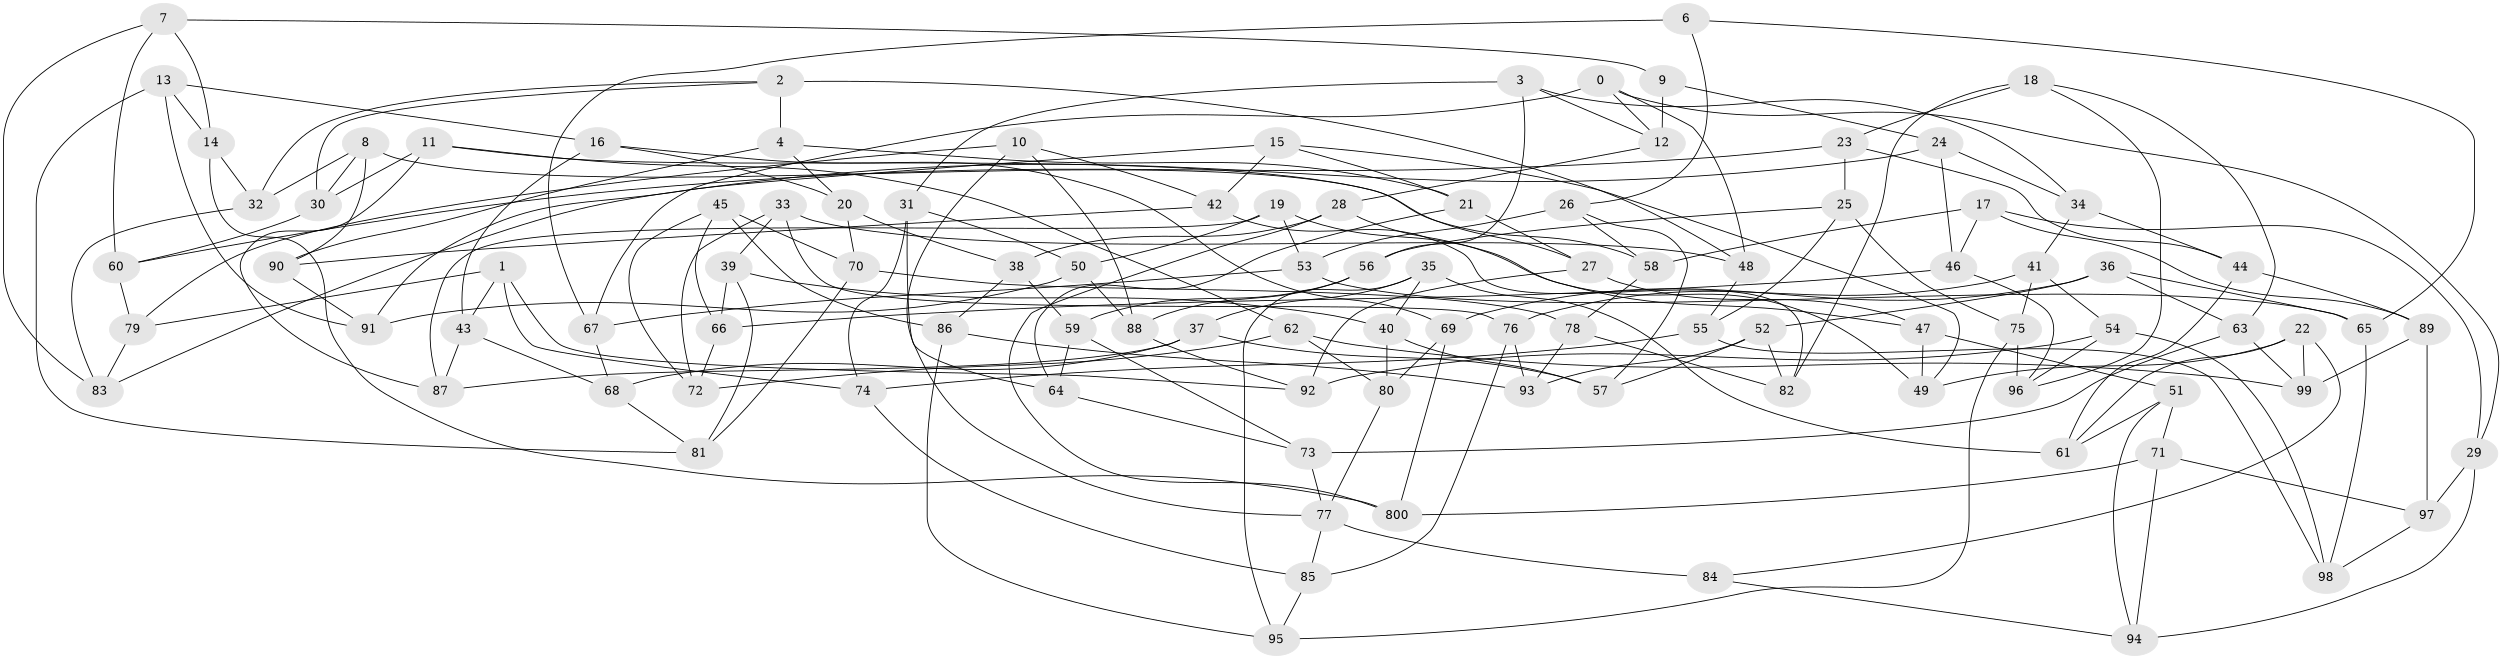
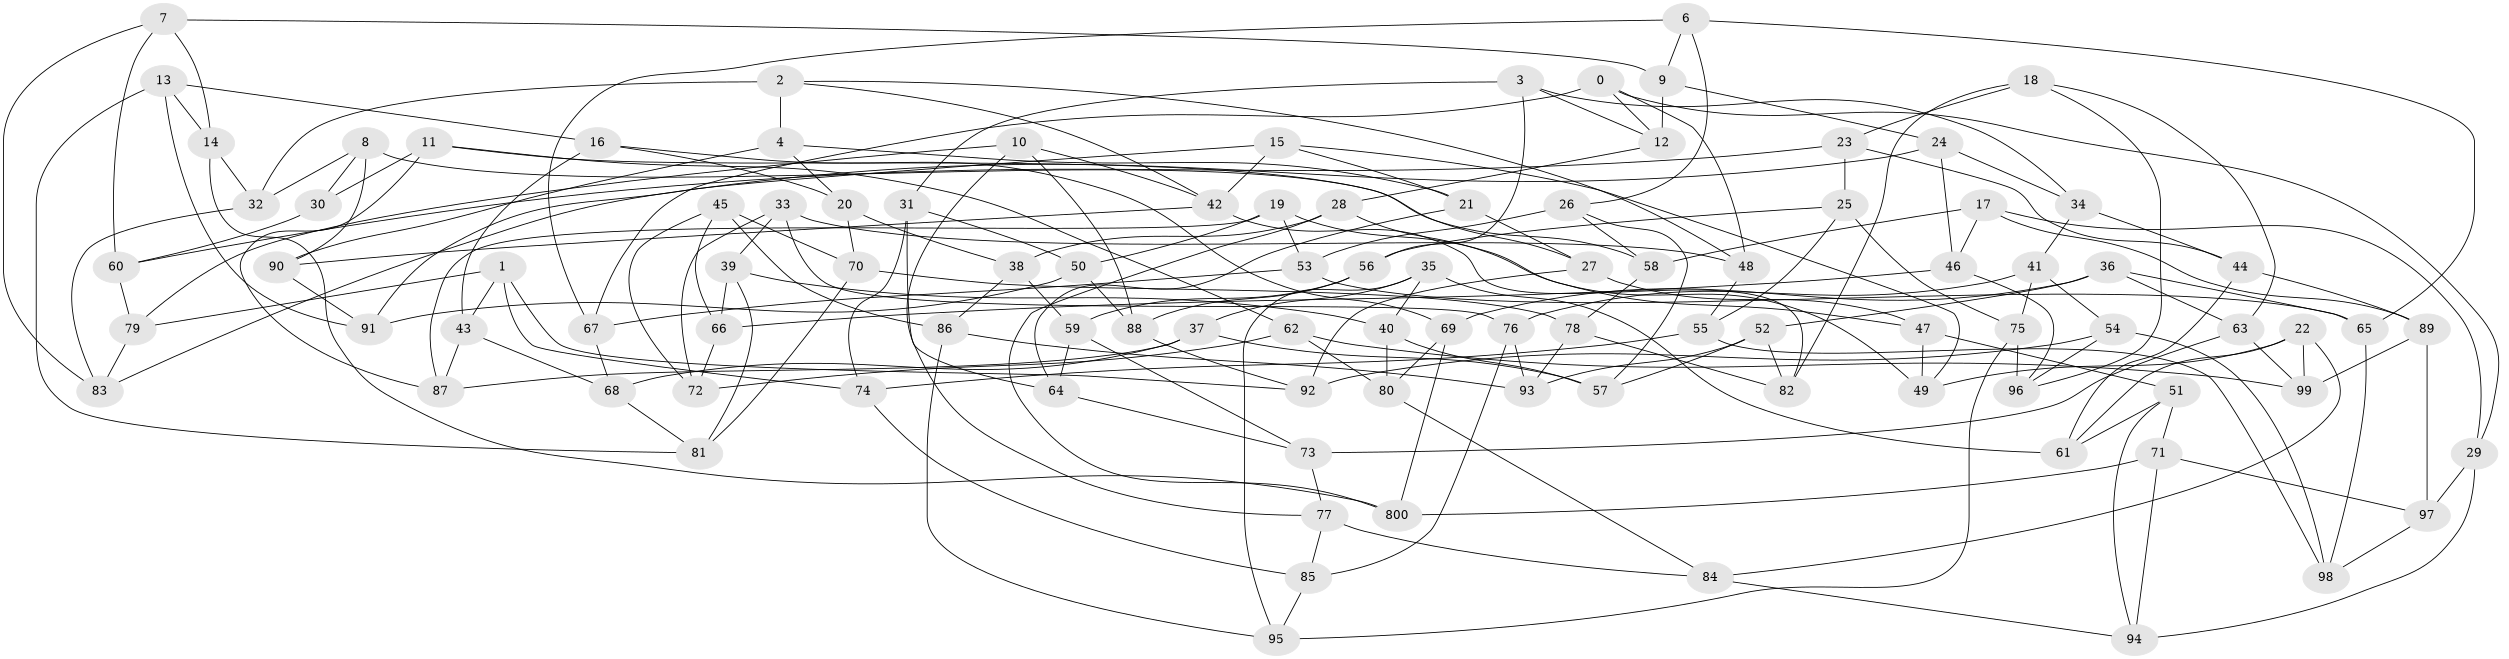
none -> (1675, 50)
(511, 97) -> (1008, 116)
(1354, 458) -> (1549, 485)
